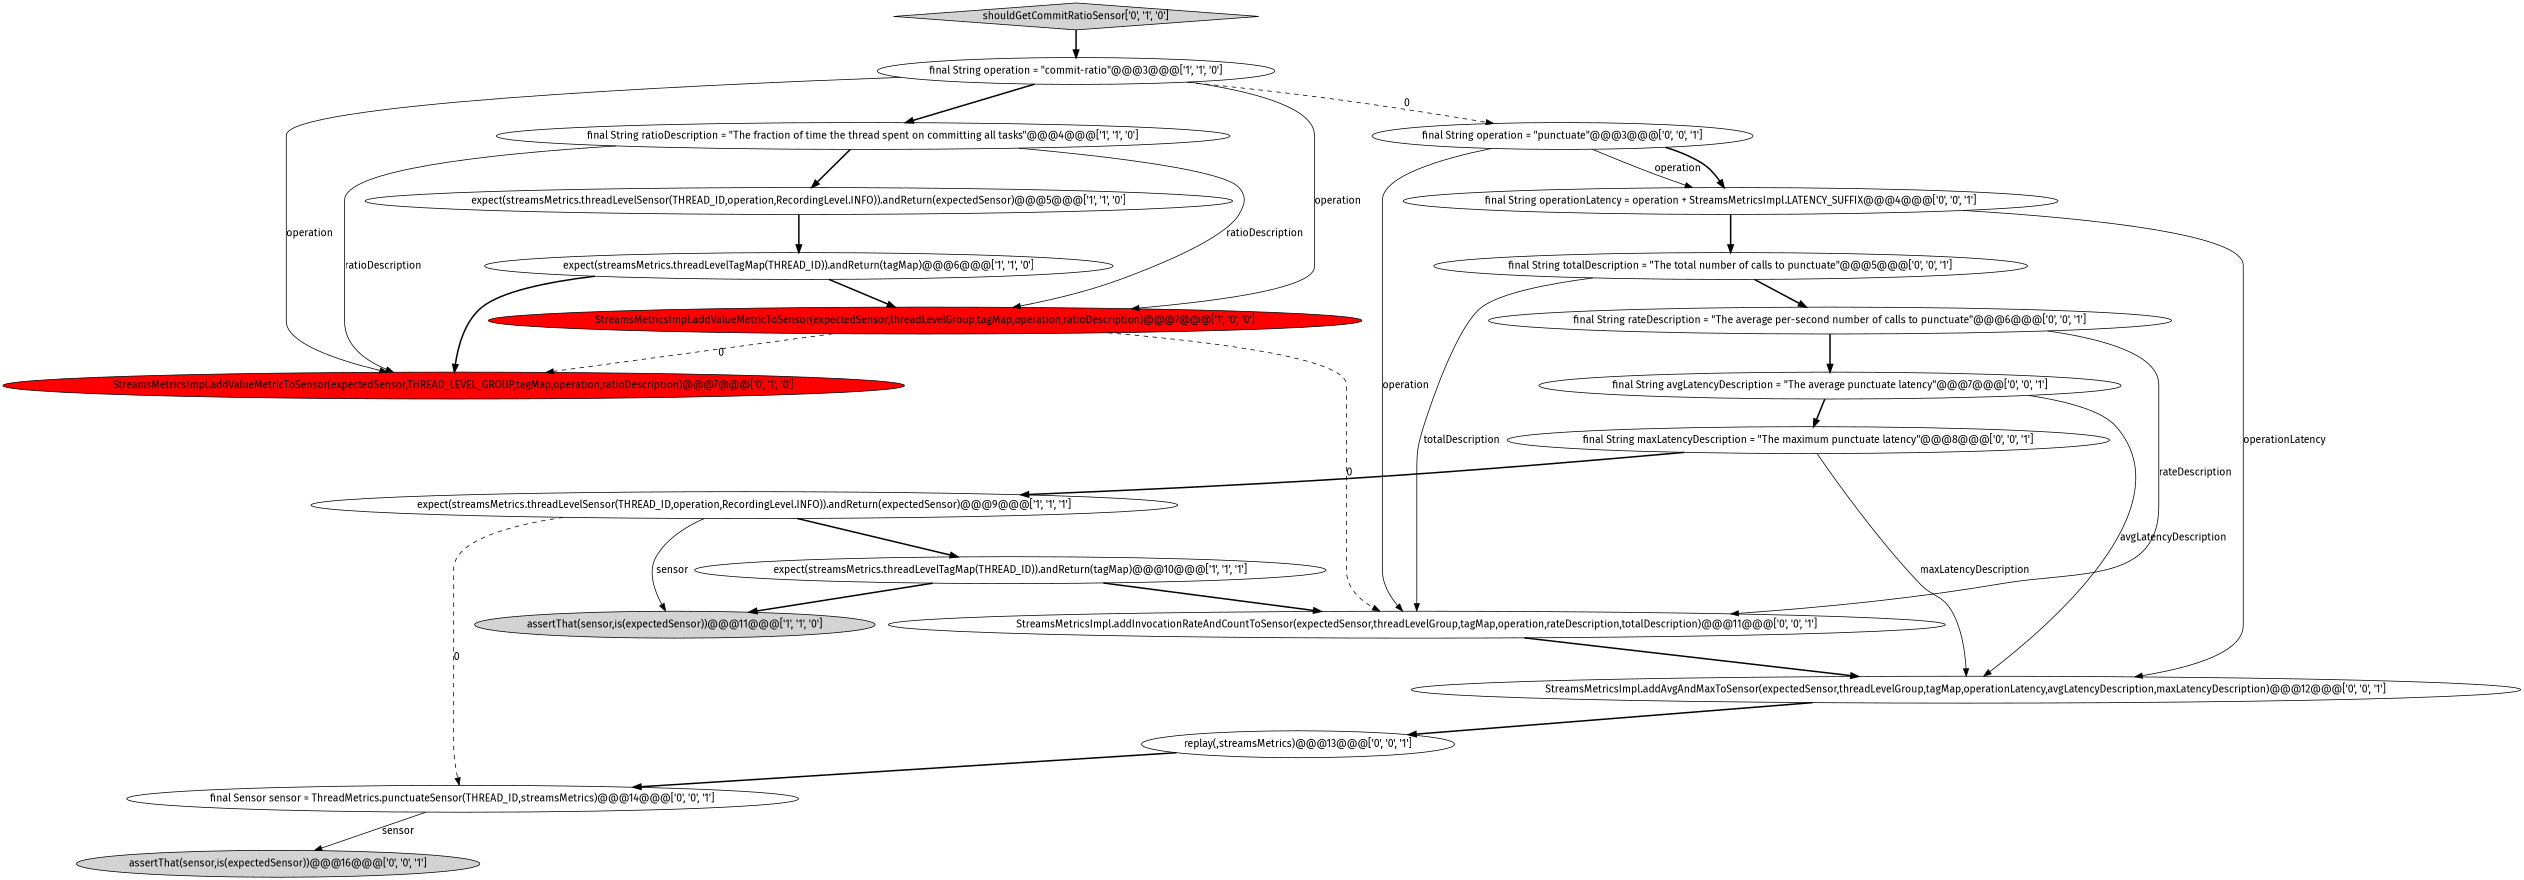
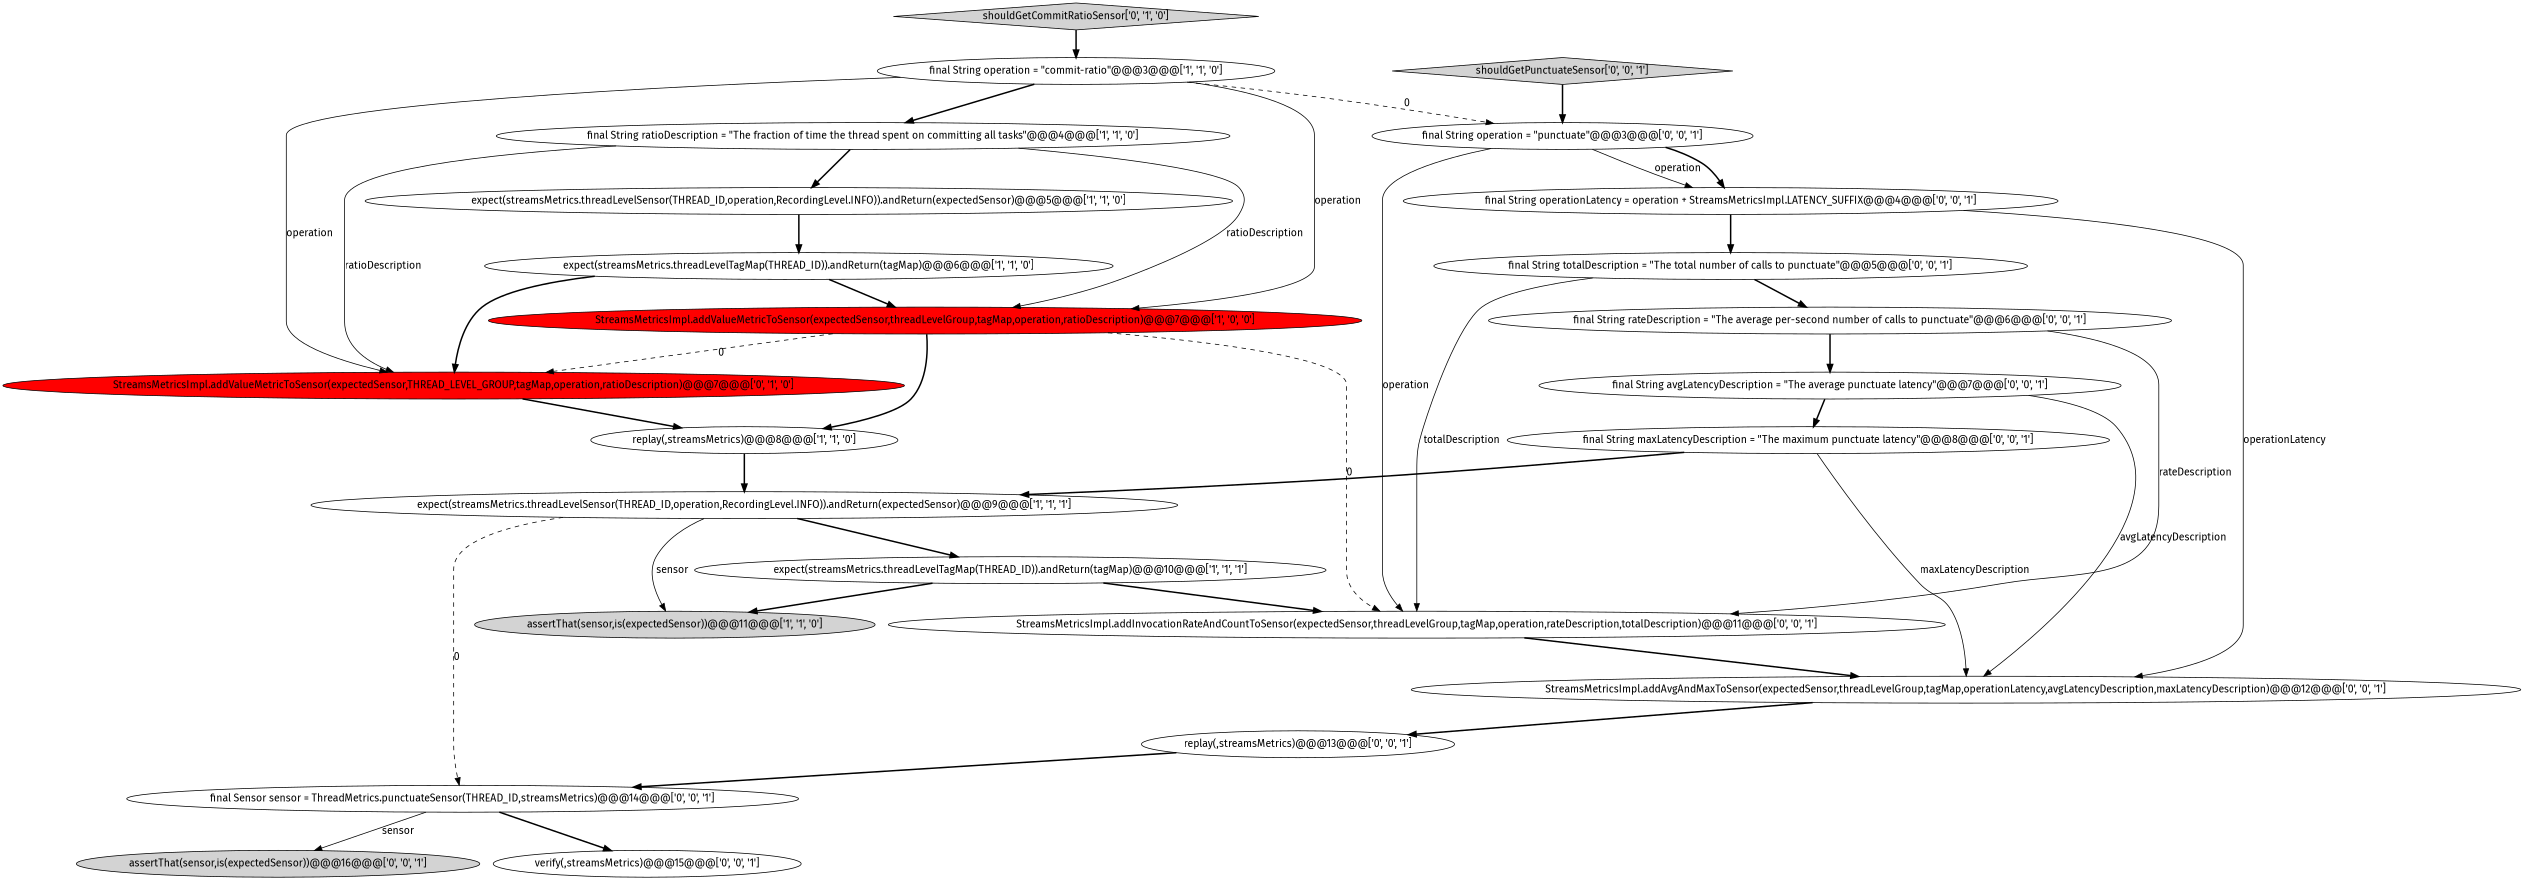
none -> (1563, 71)
none -> (744, 440)
none -> (647, 864)
